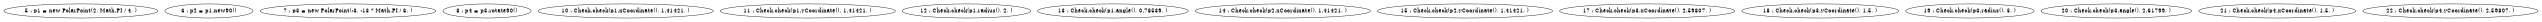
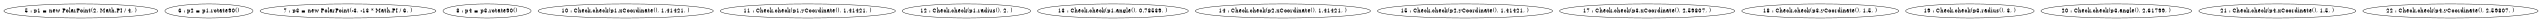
(209, 11) -> (209, 11)
